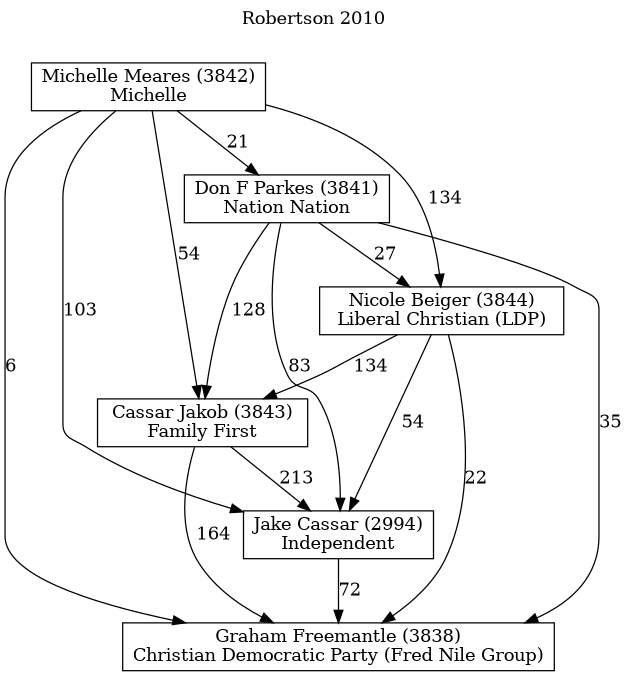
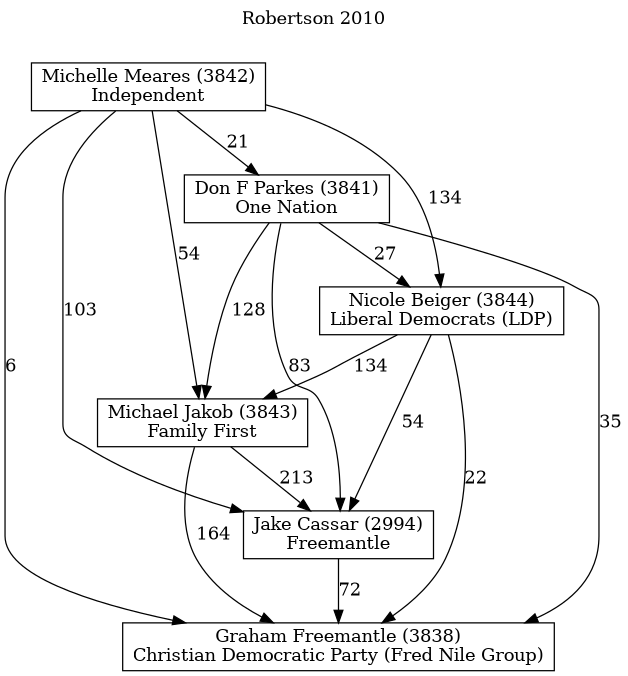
(148, 87) -> (148, 87)
(287, 199) -> (287, 199)
(442, 311) -> (442, 311)
(203, 423) -> (203, 423)
(338, 535) -> (338, 535)
